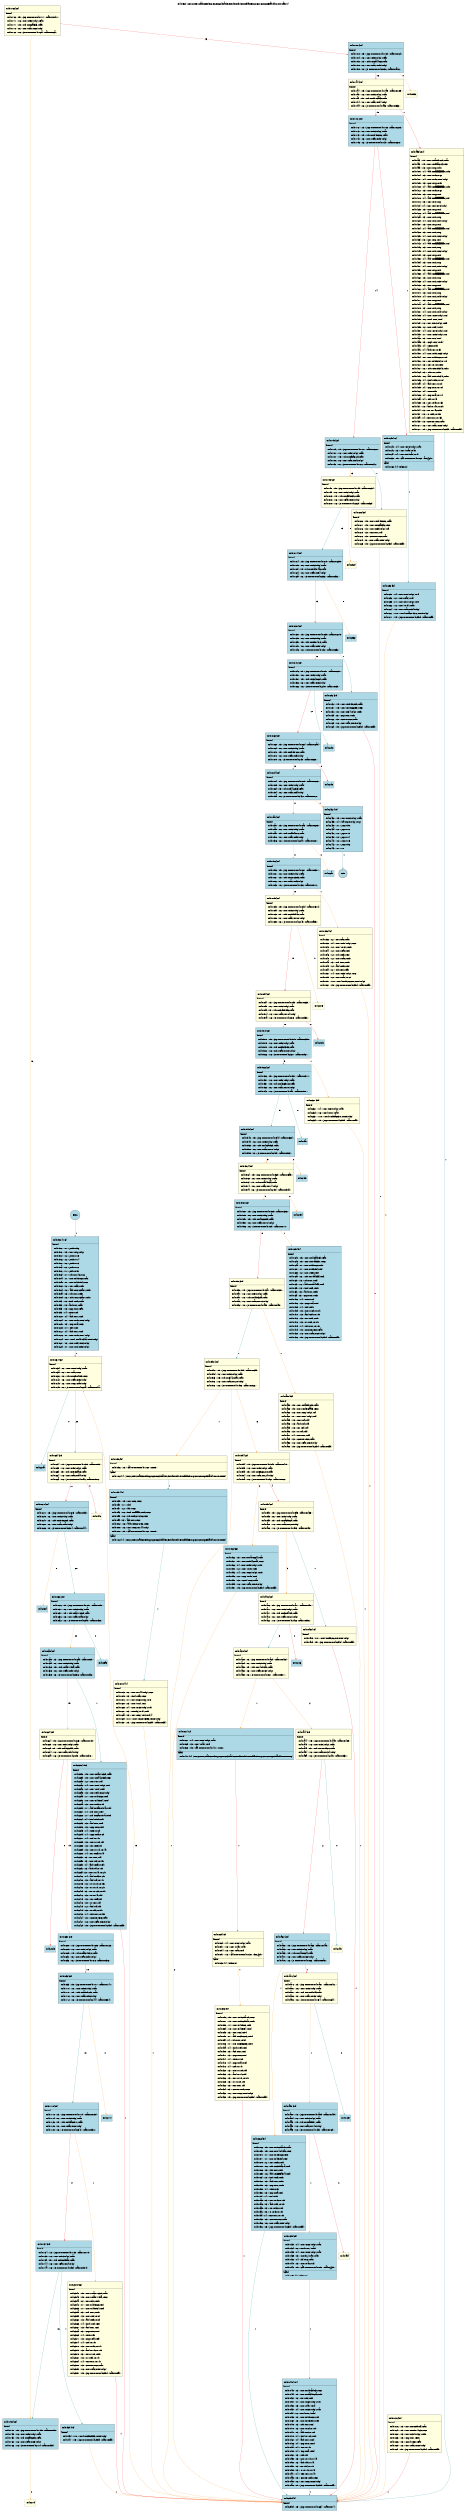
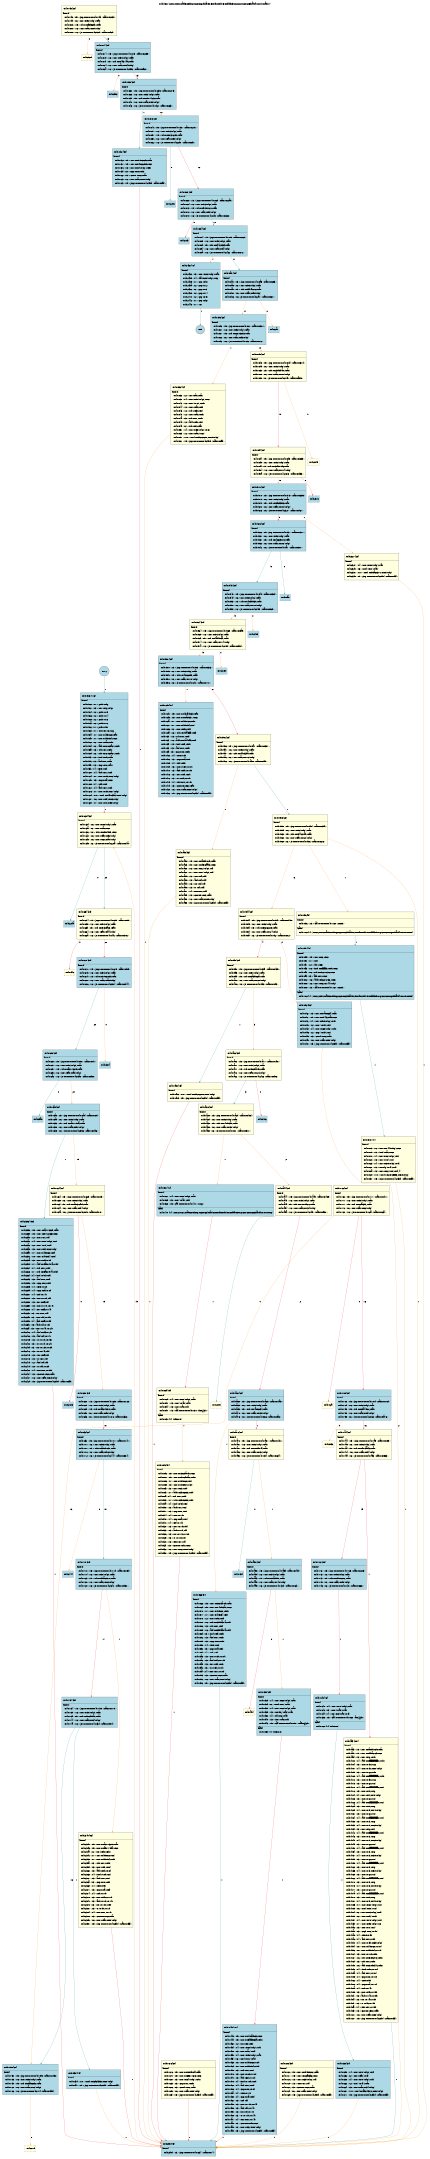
(353, 453) -> none
none -> (328, 1405)
